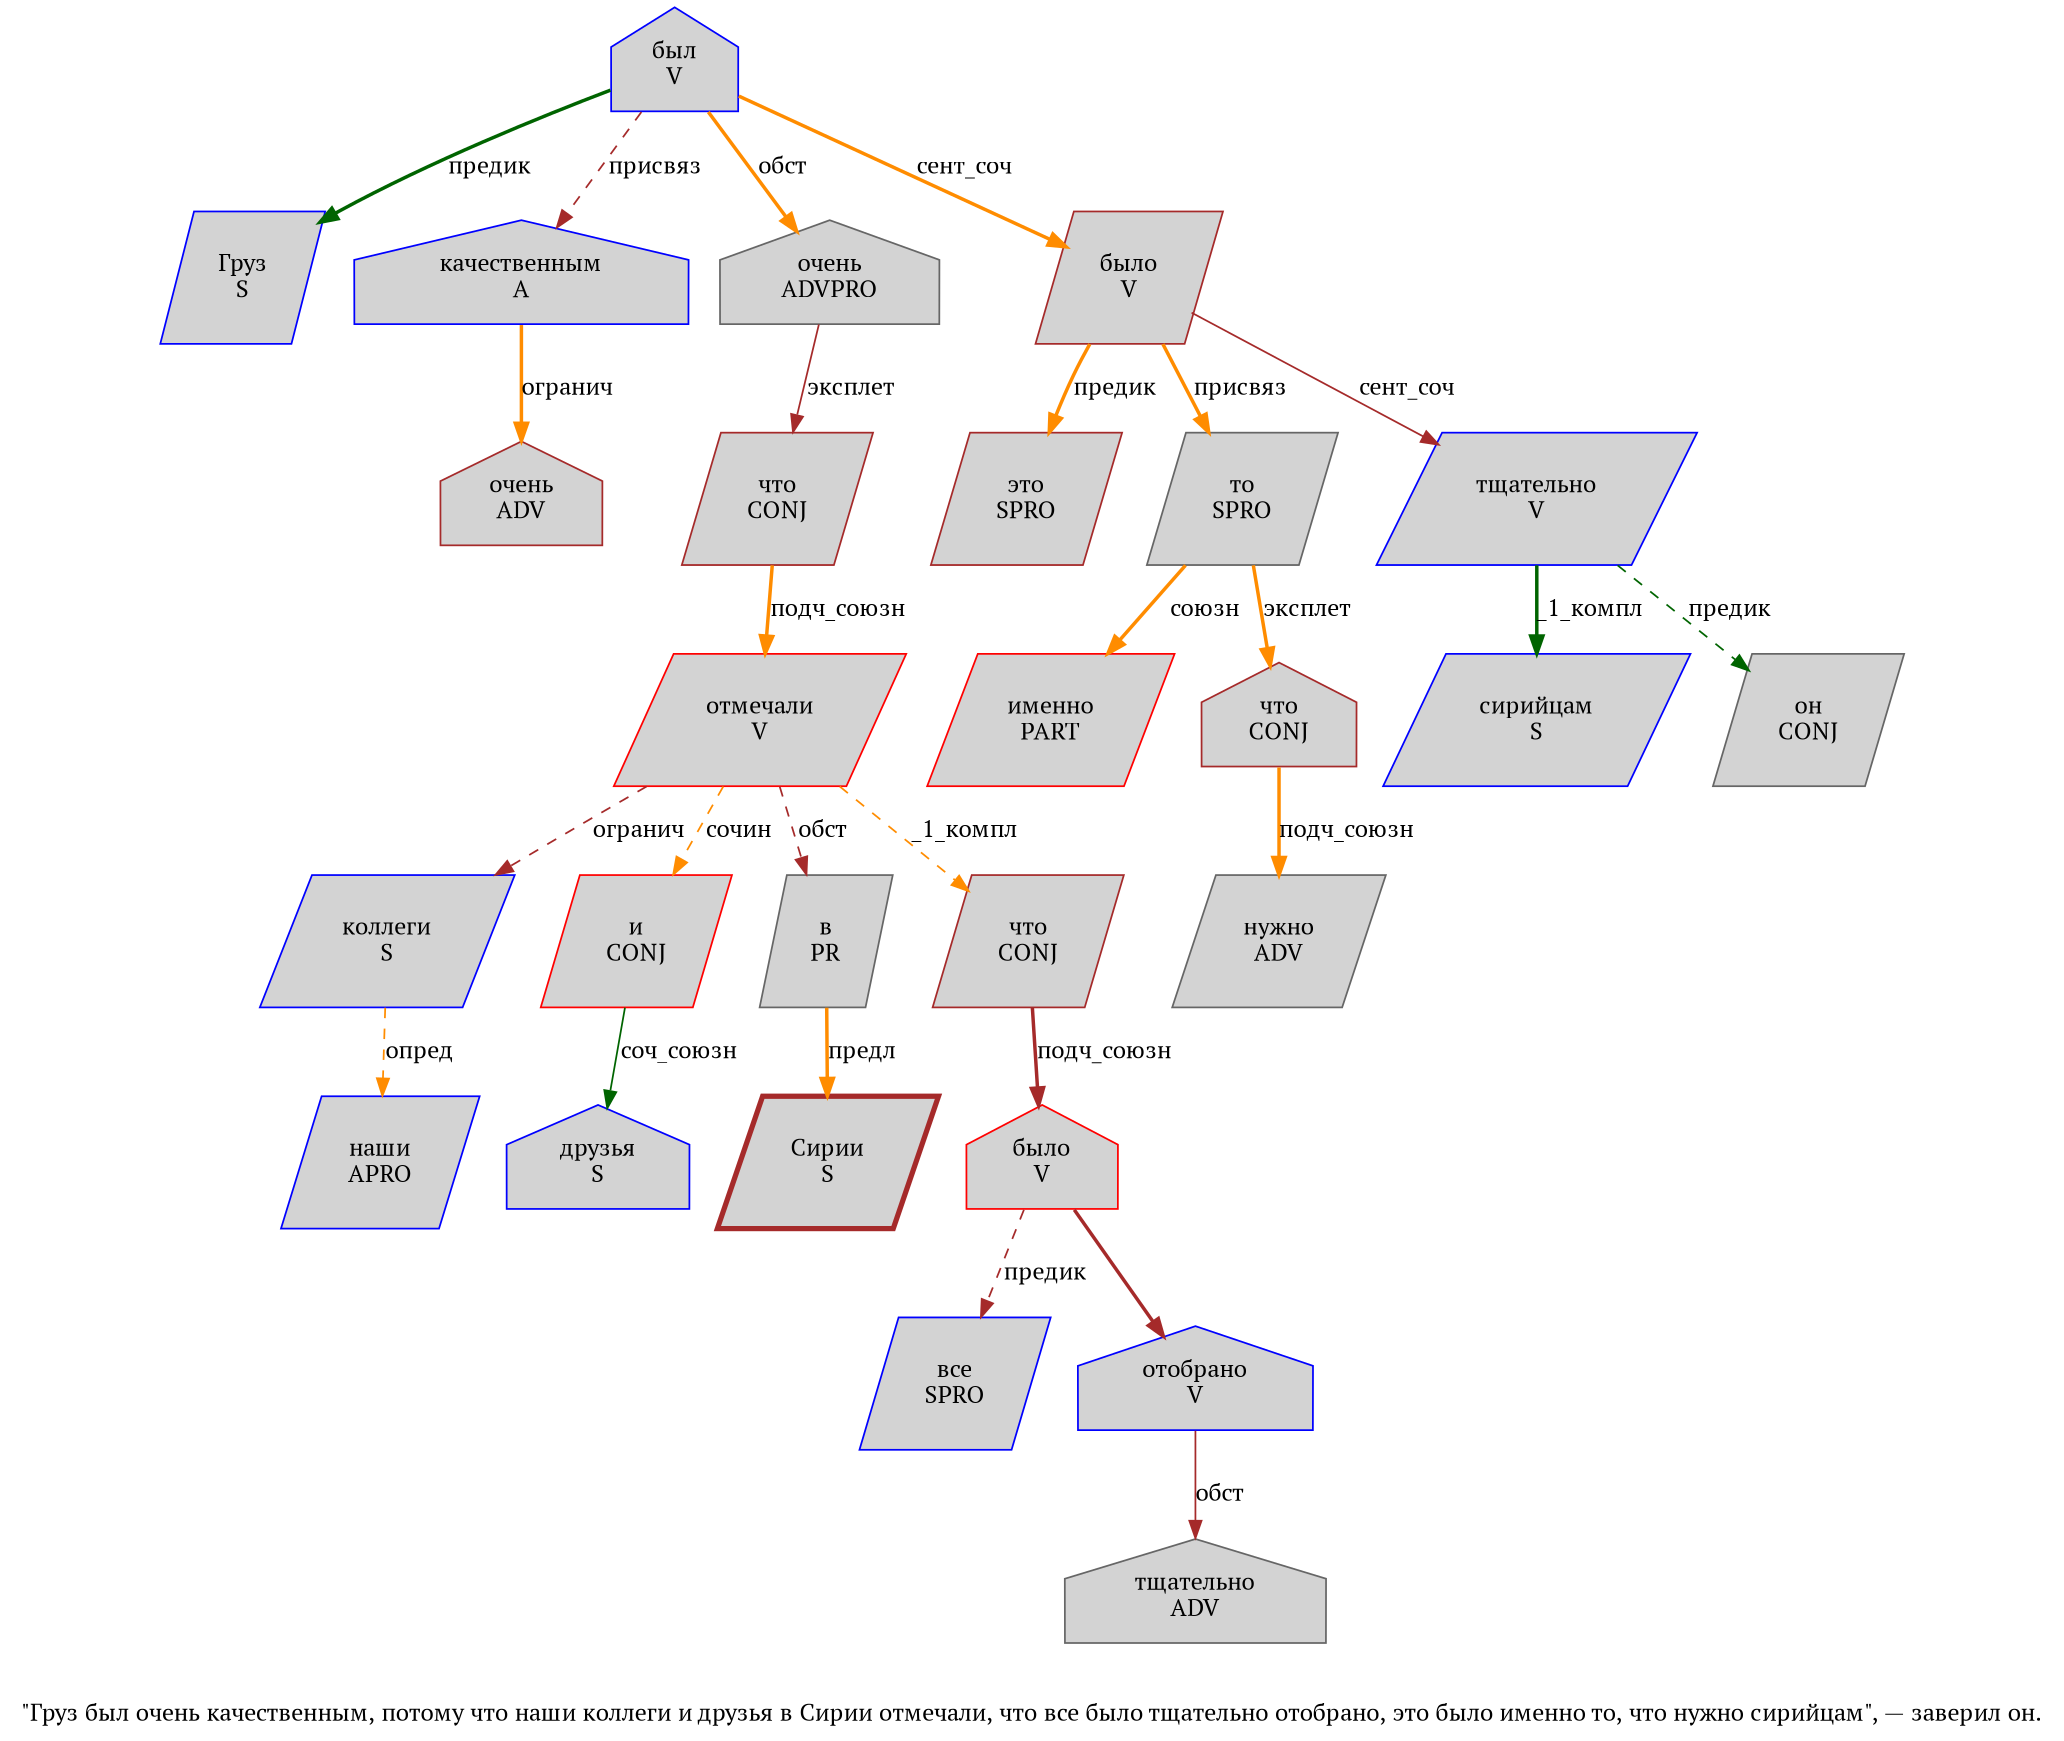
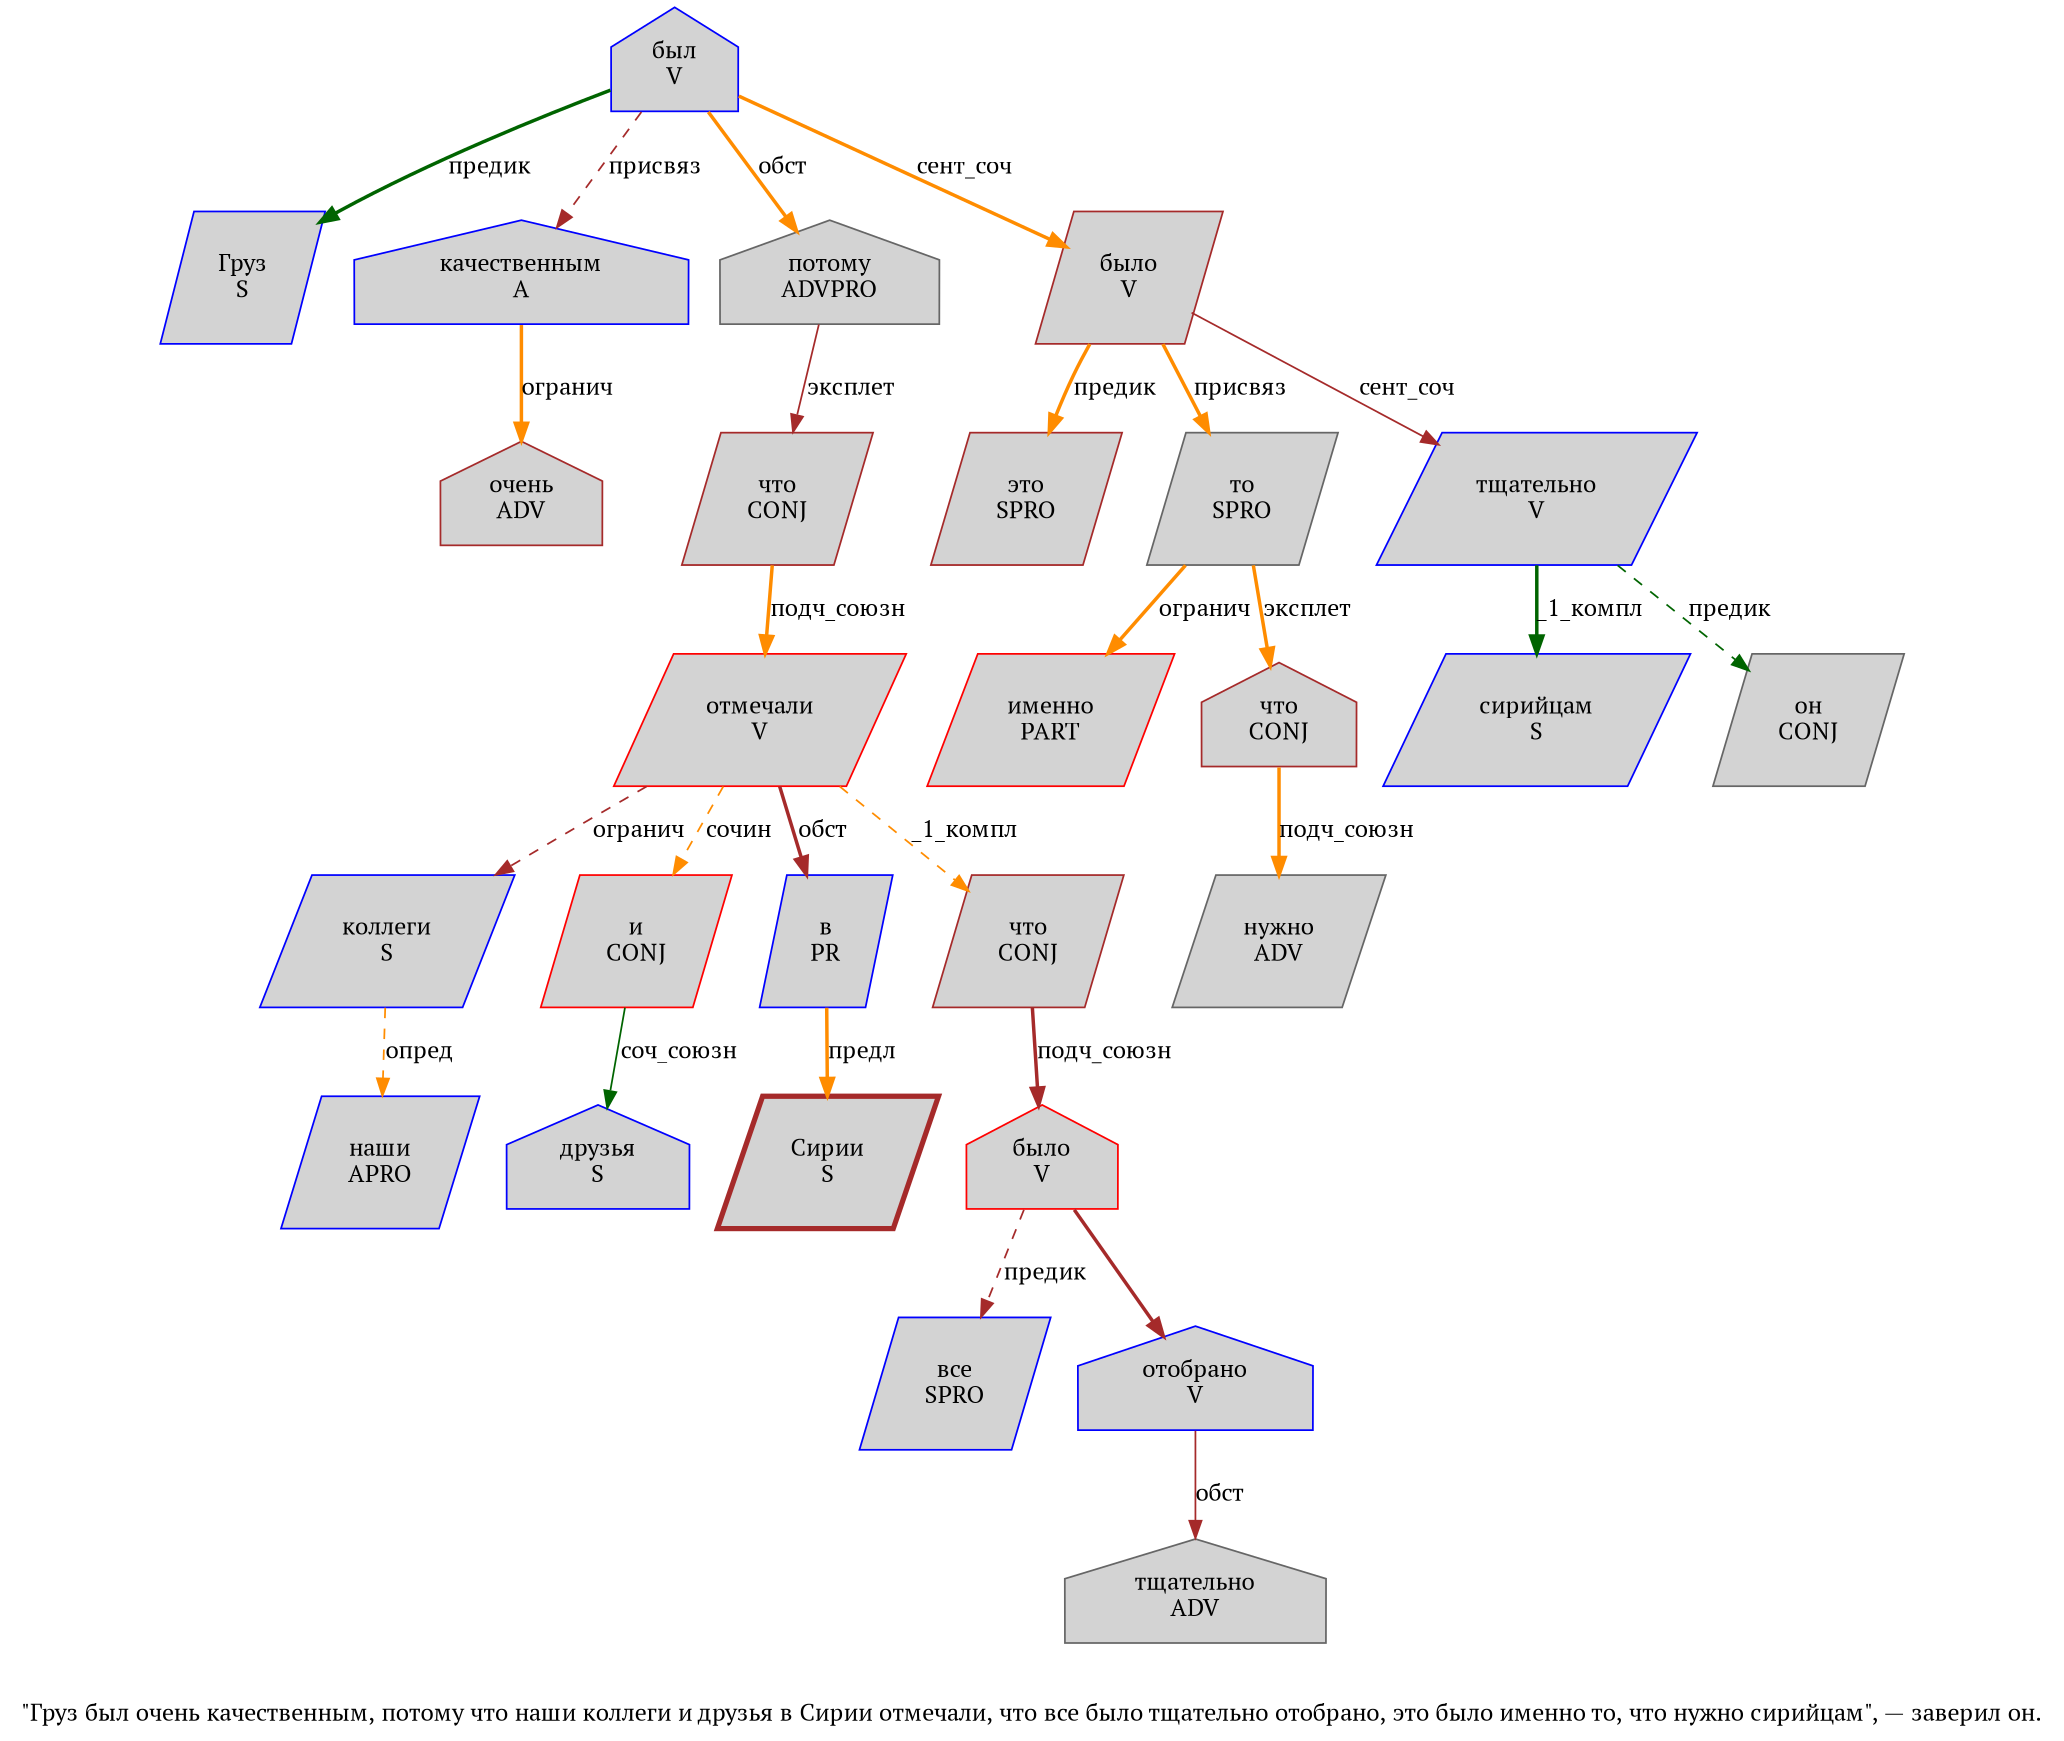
(830, 278) -> (830, 278)
(1205, 609) -> (1205, 609)
(791, 822) -> (791, 822)
(826, 941) -> (826, 941)
